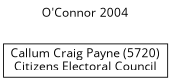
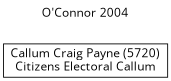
(86, 61) -> (86, 61)
